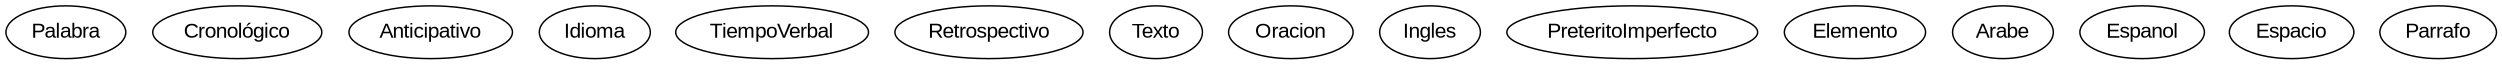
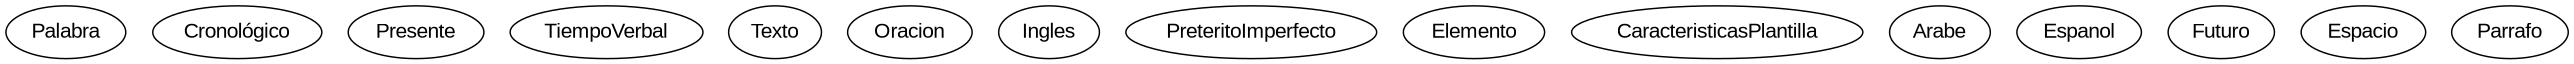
none -> (416, 32)
(431, 32) -> none
(595, 32) -> none
(989, 32) -> none
none -> (1717, 32)
none -> (2221, 32)
